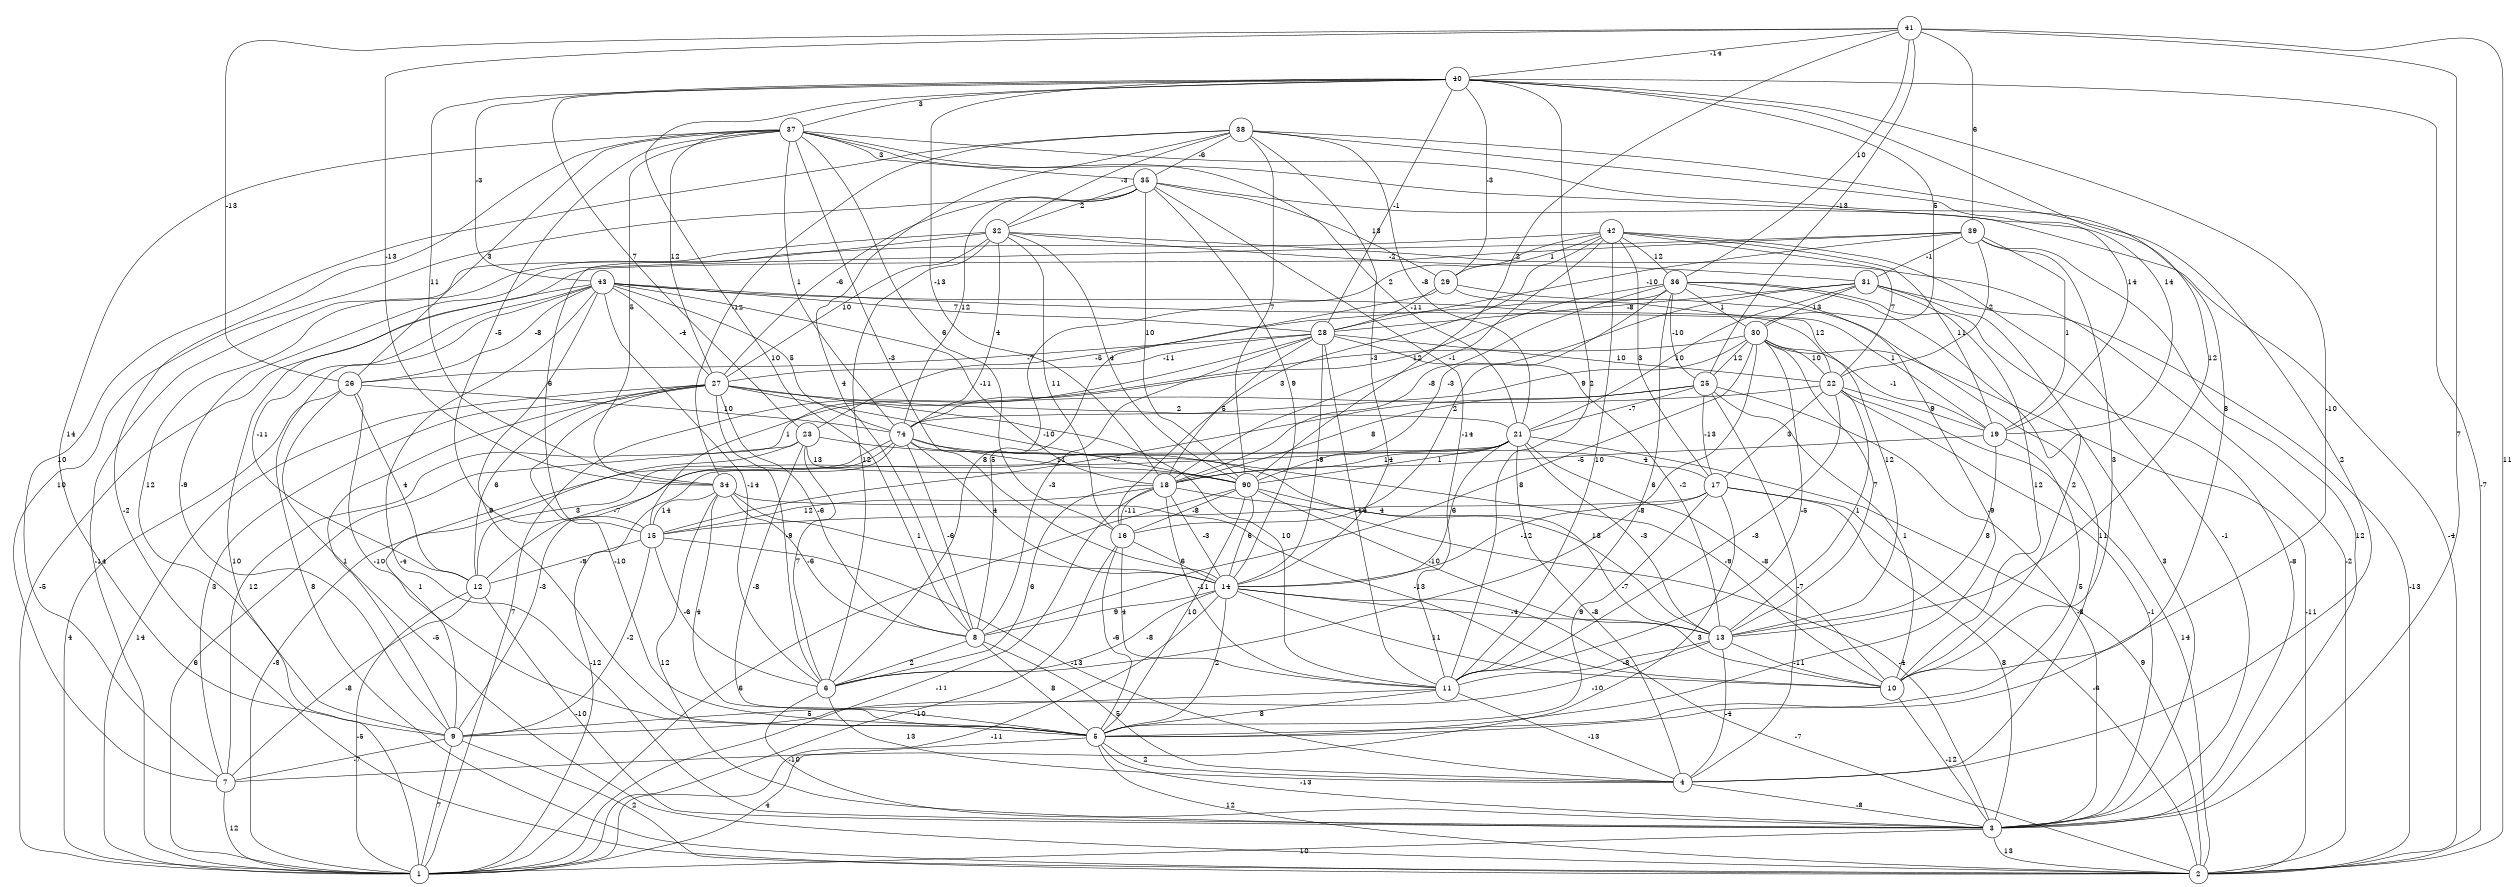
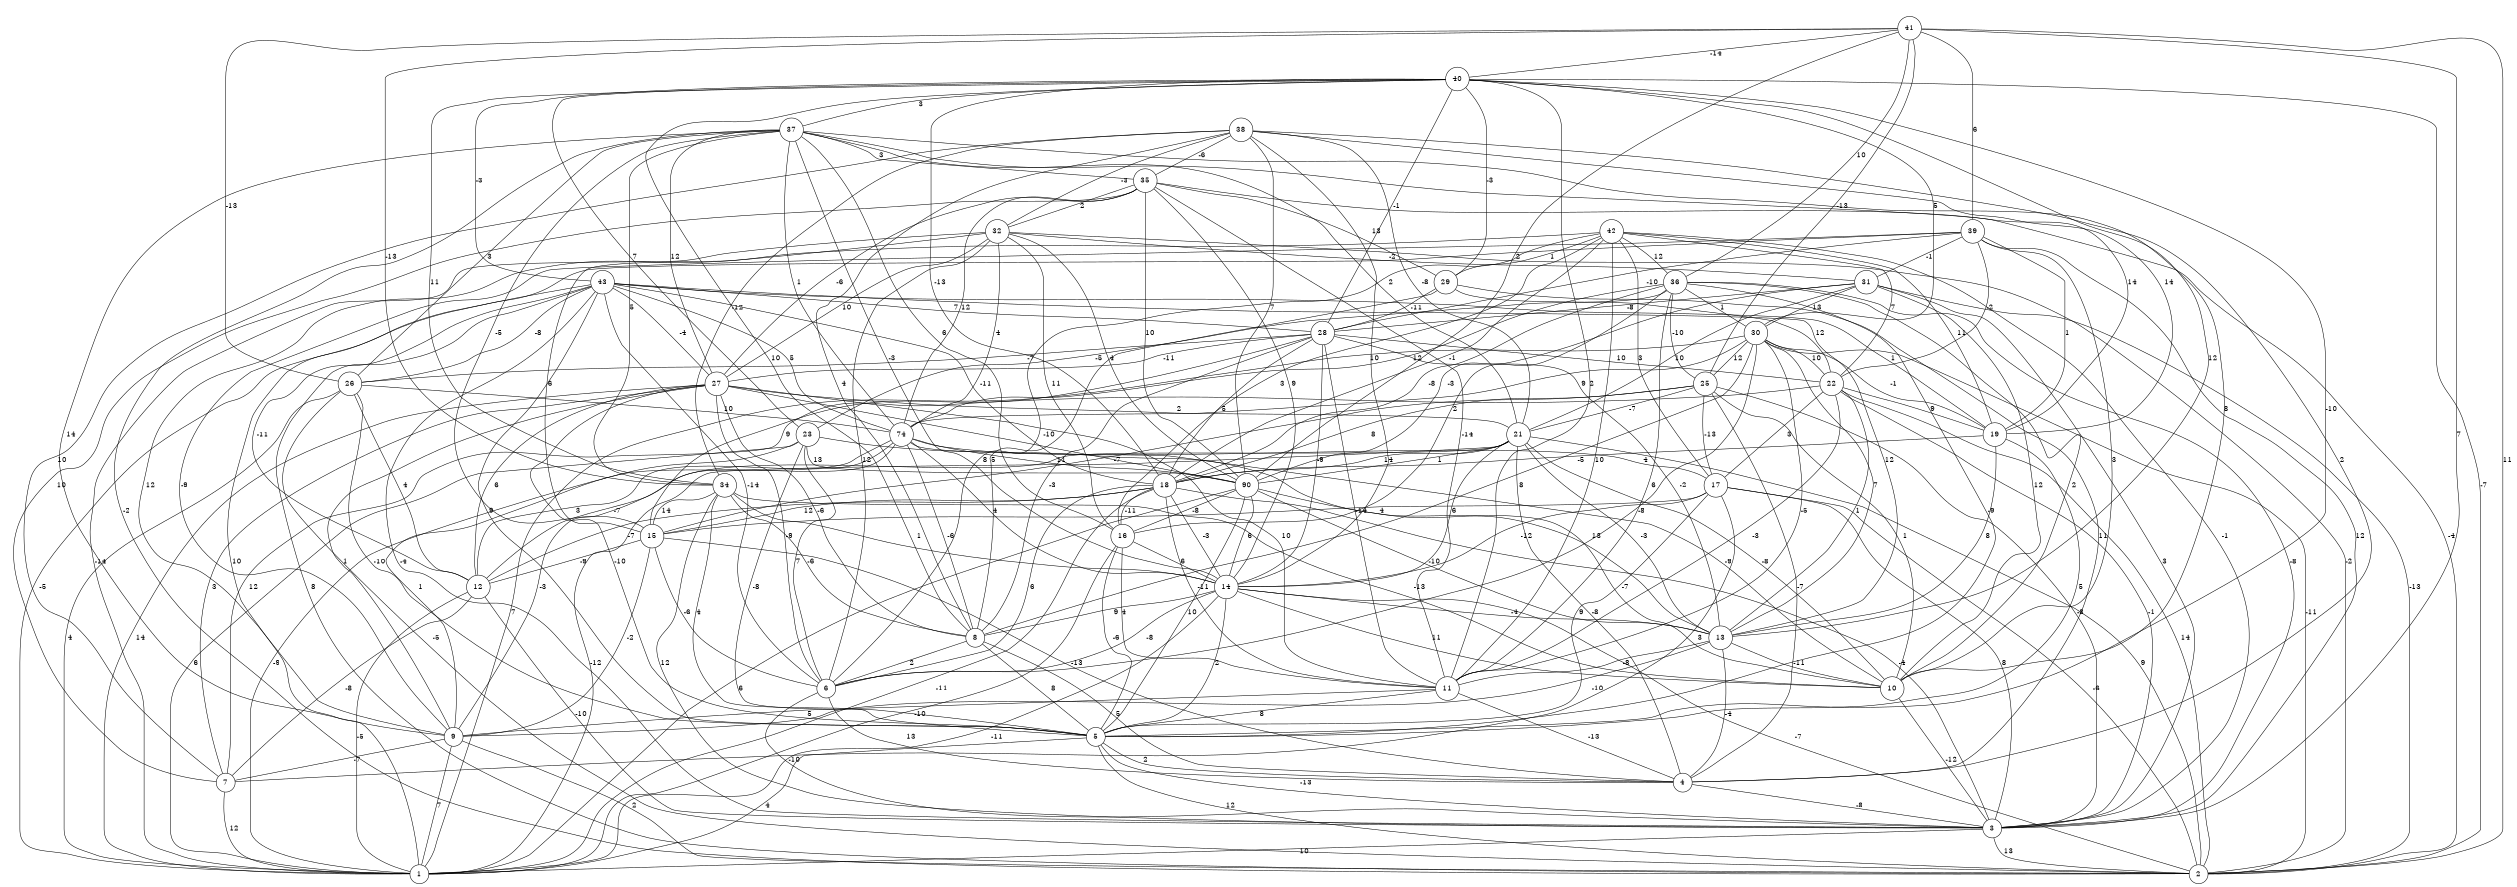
(1375, 358) -> (1375, 358)
(788, 435) -> (788, 435)
none -> (730, 510)
